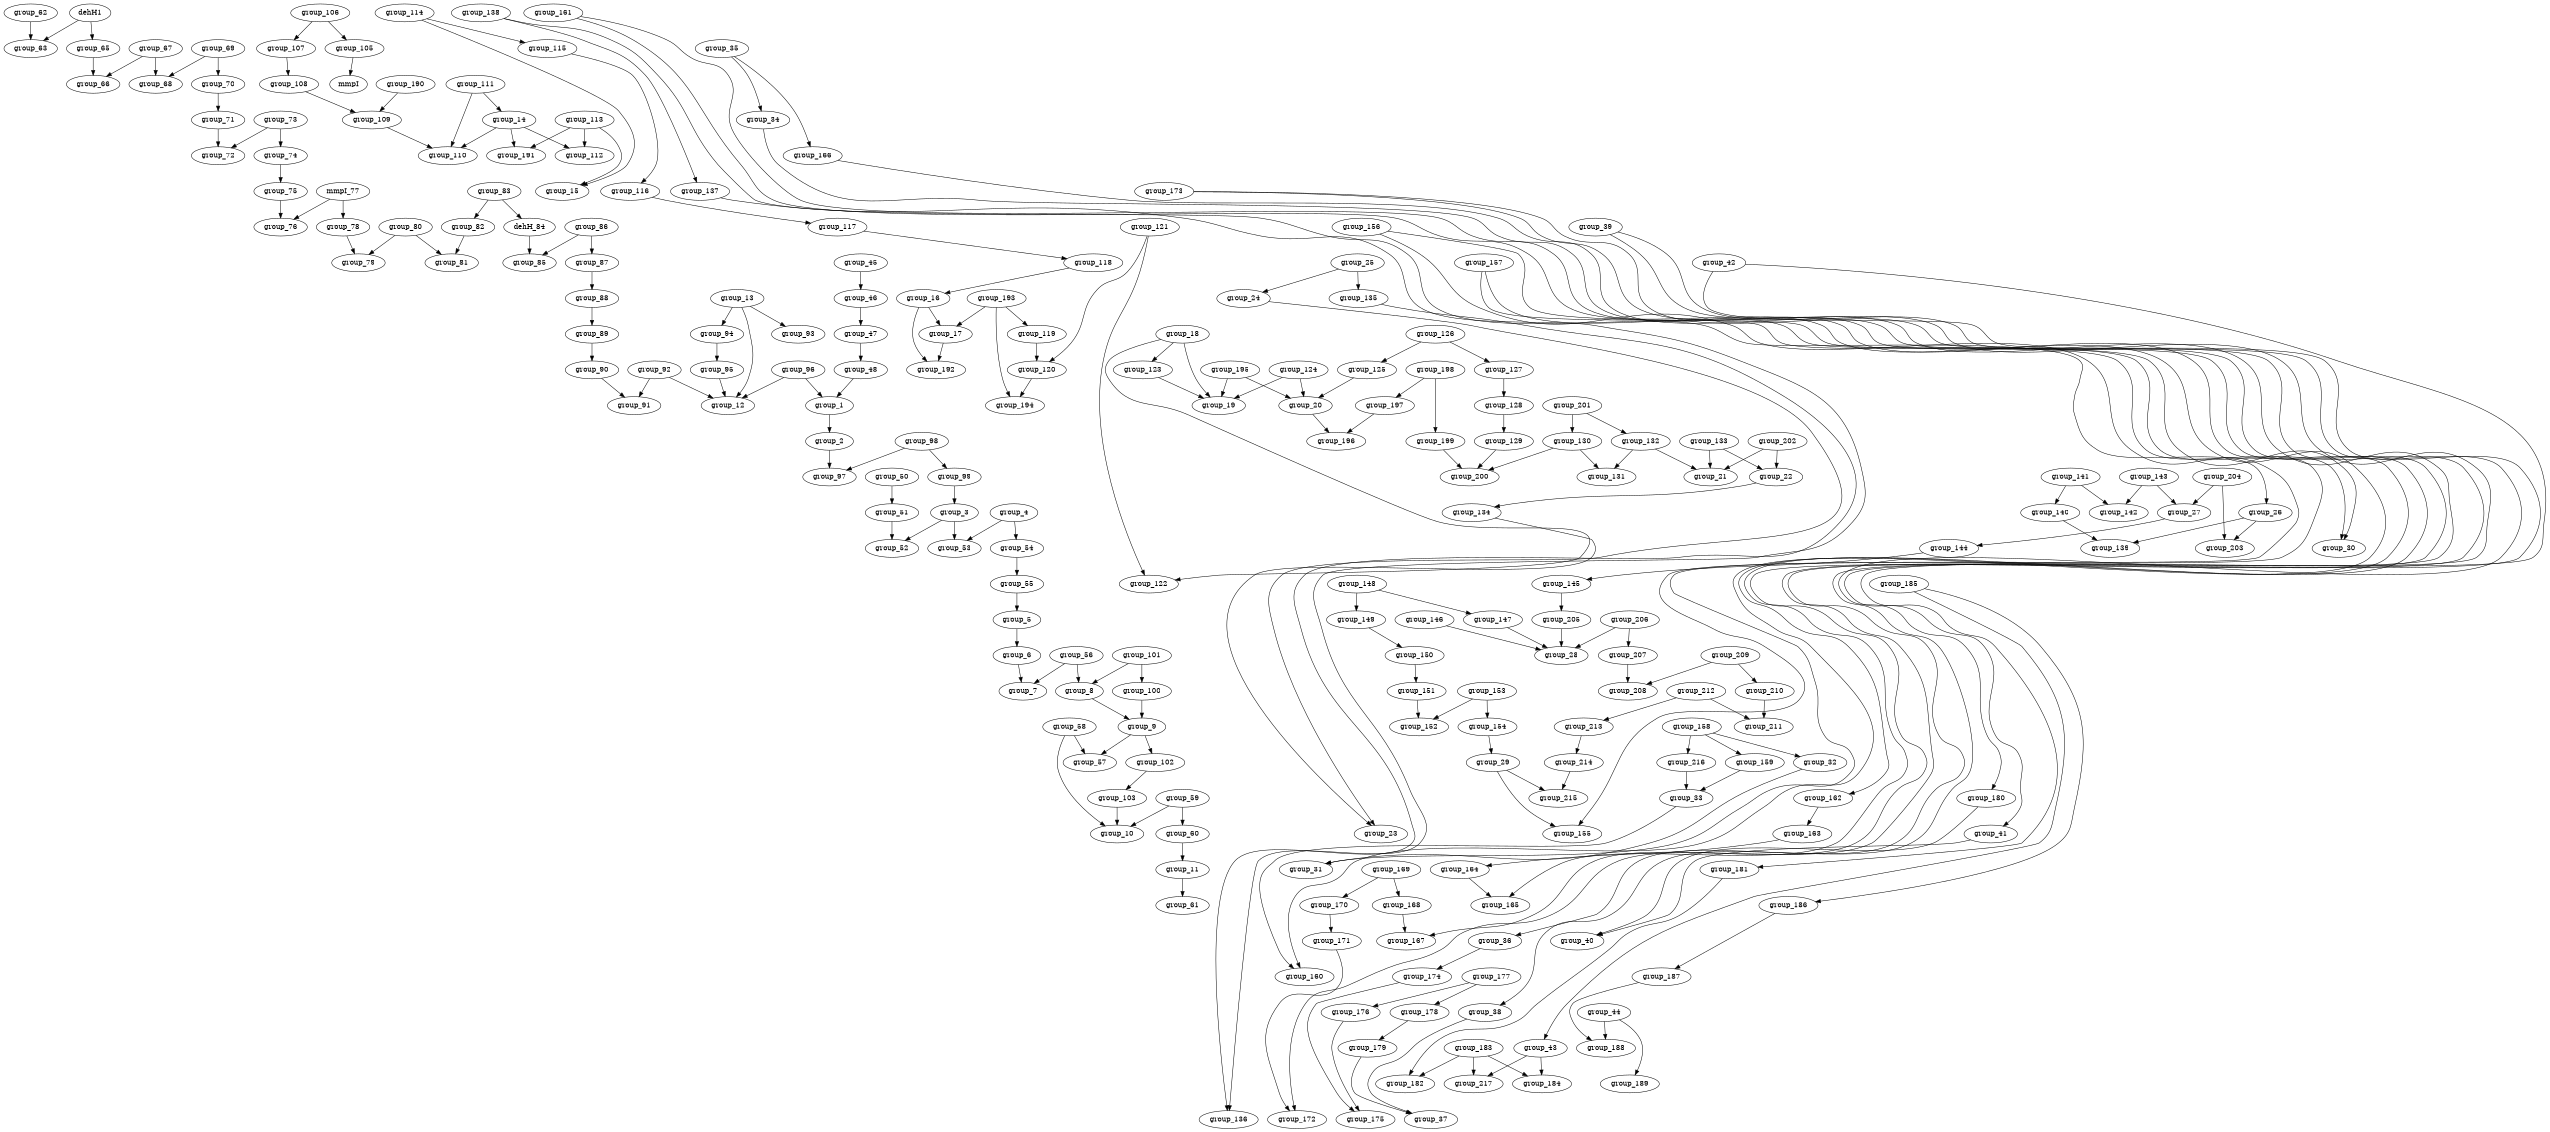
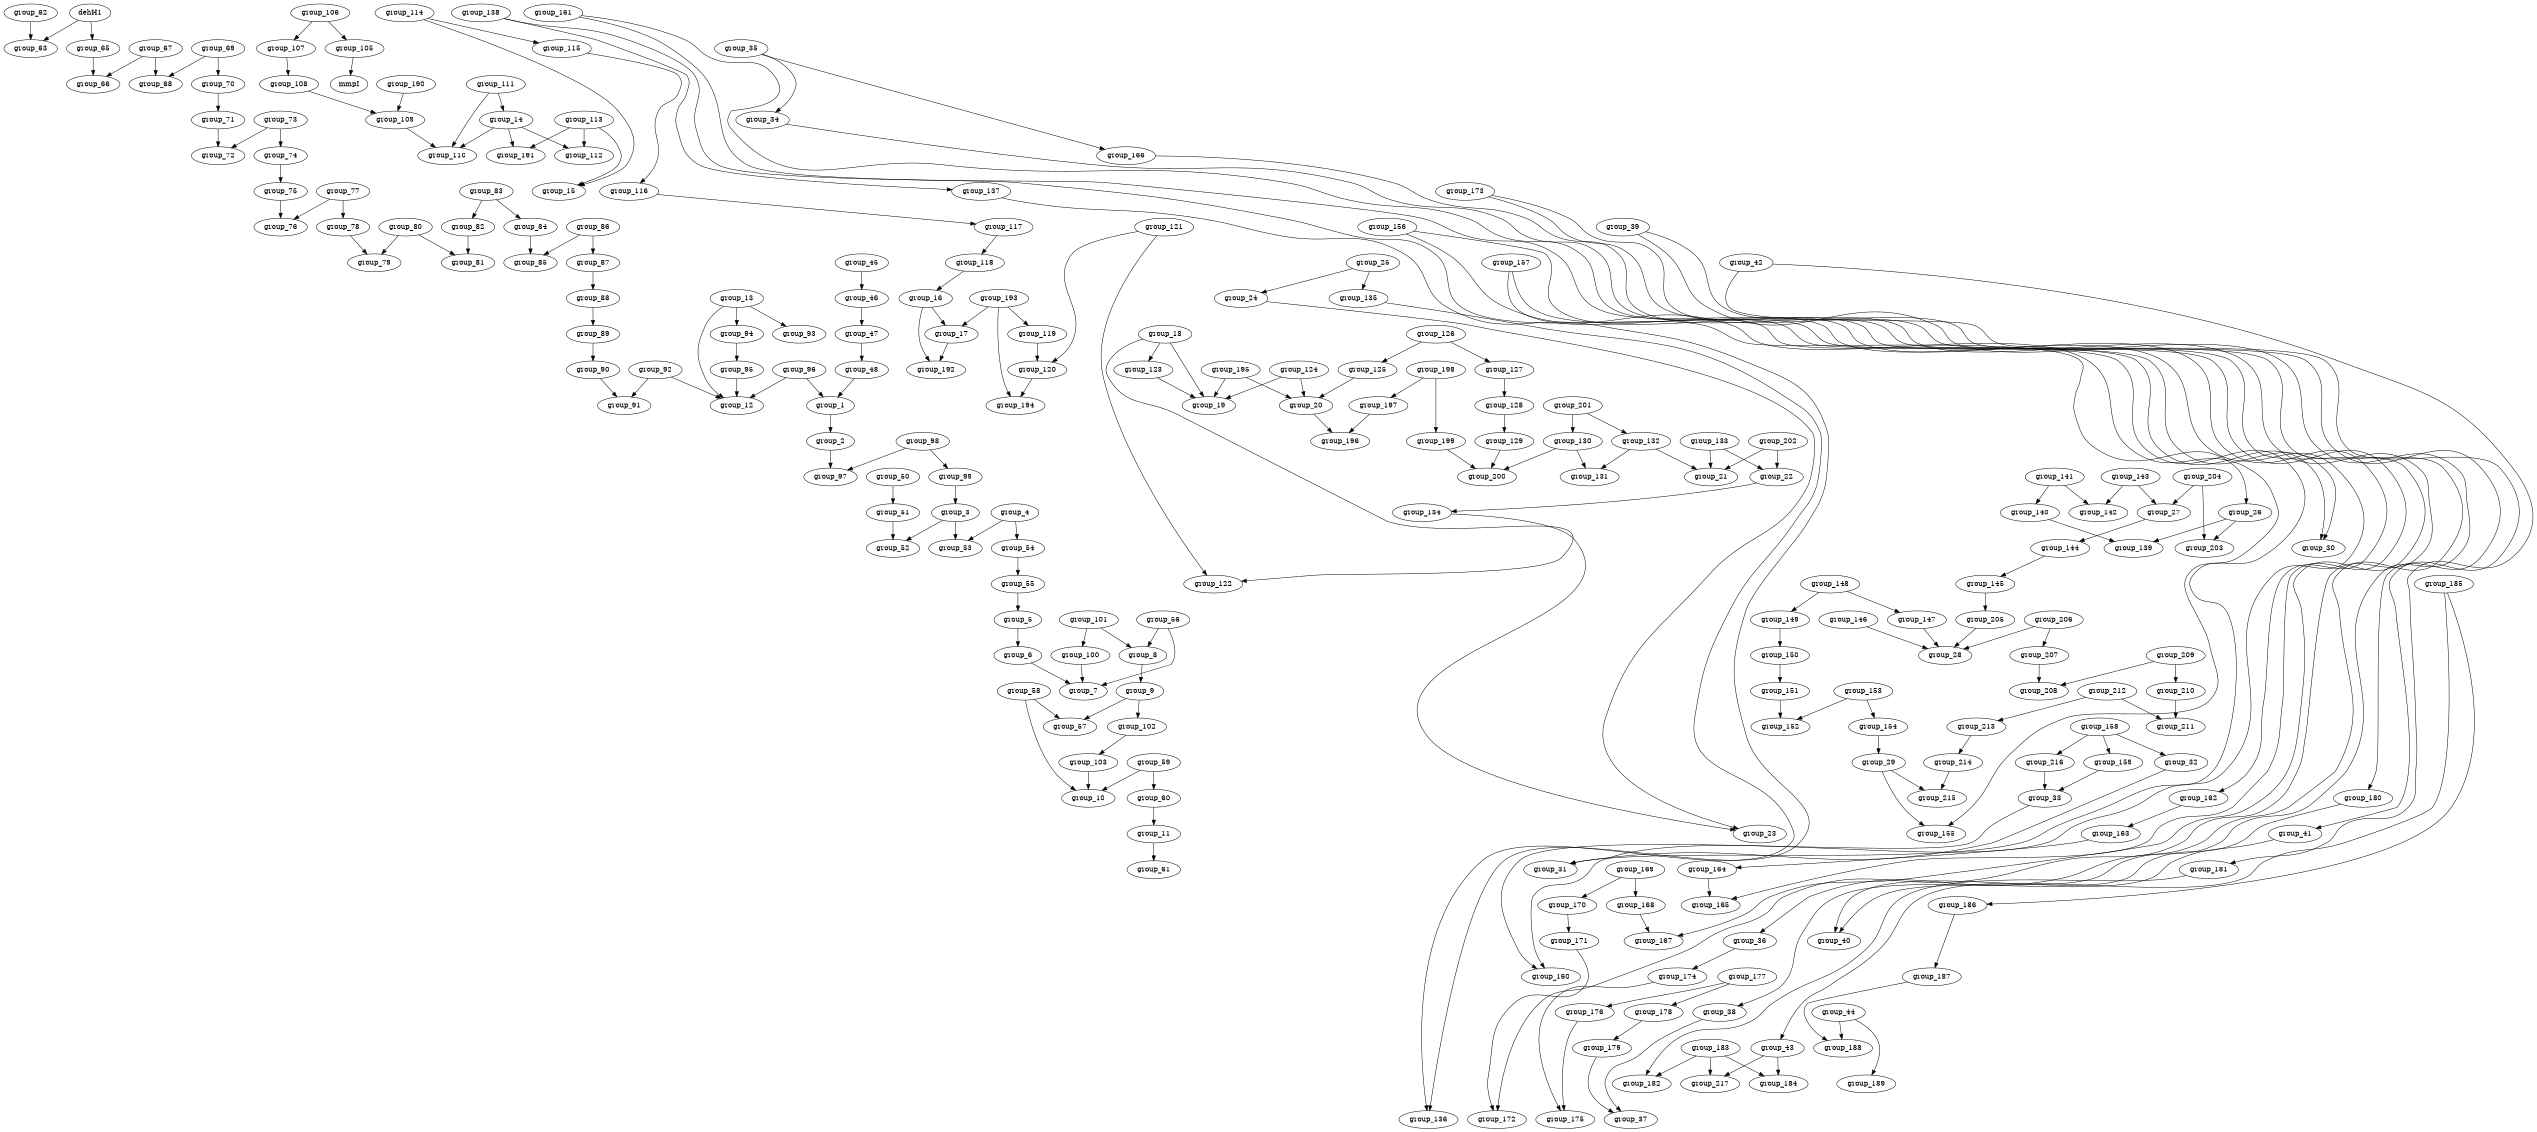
(343, 191) -> (343, 191)
(530, 227) -> (530, 227)
(1142, 707) -> (1082, 671)
